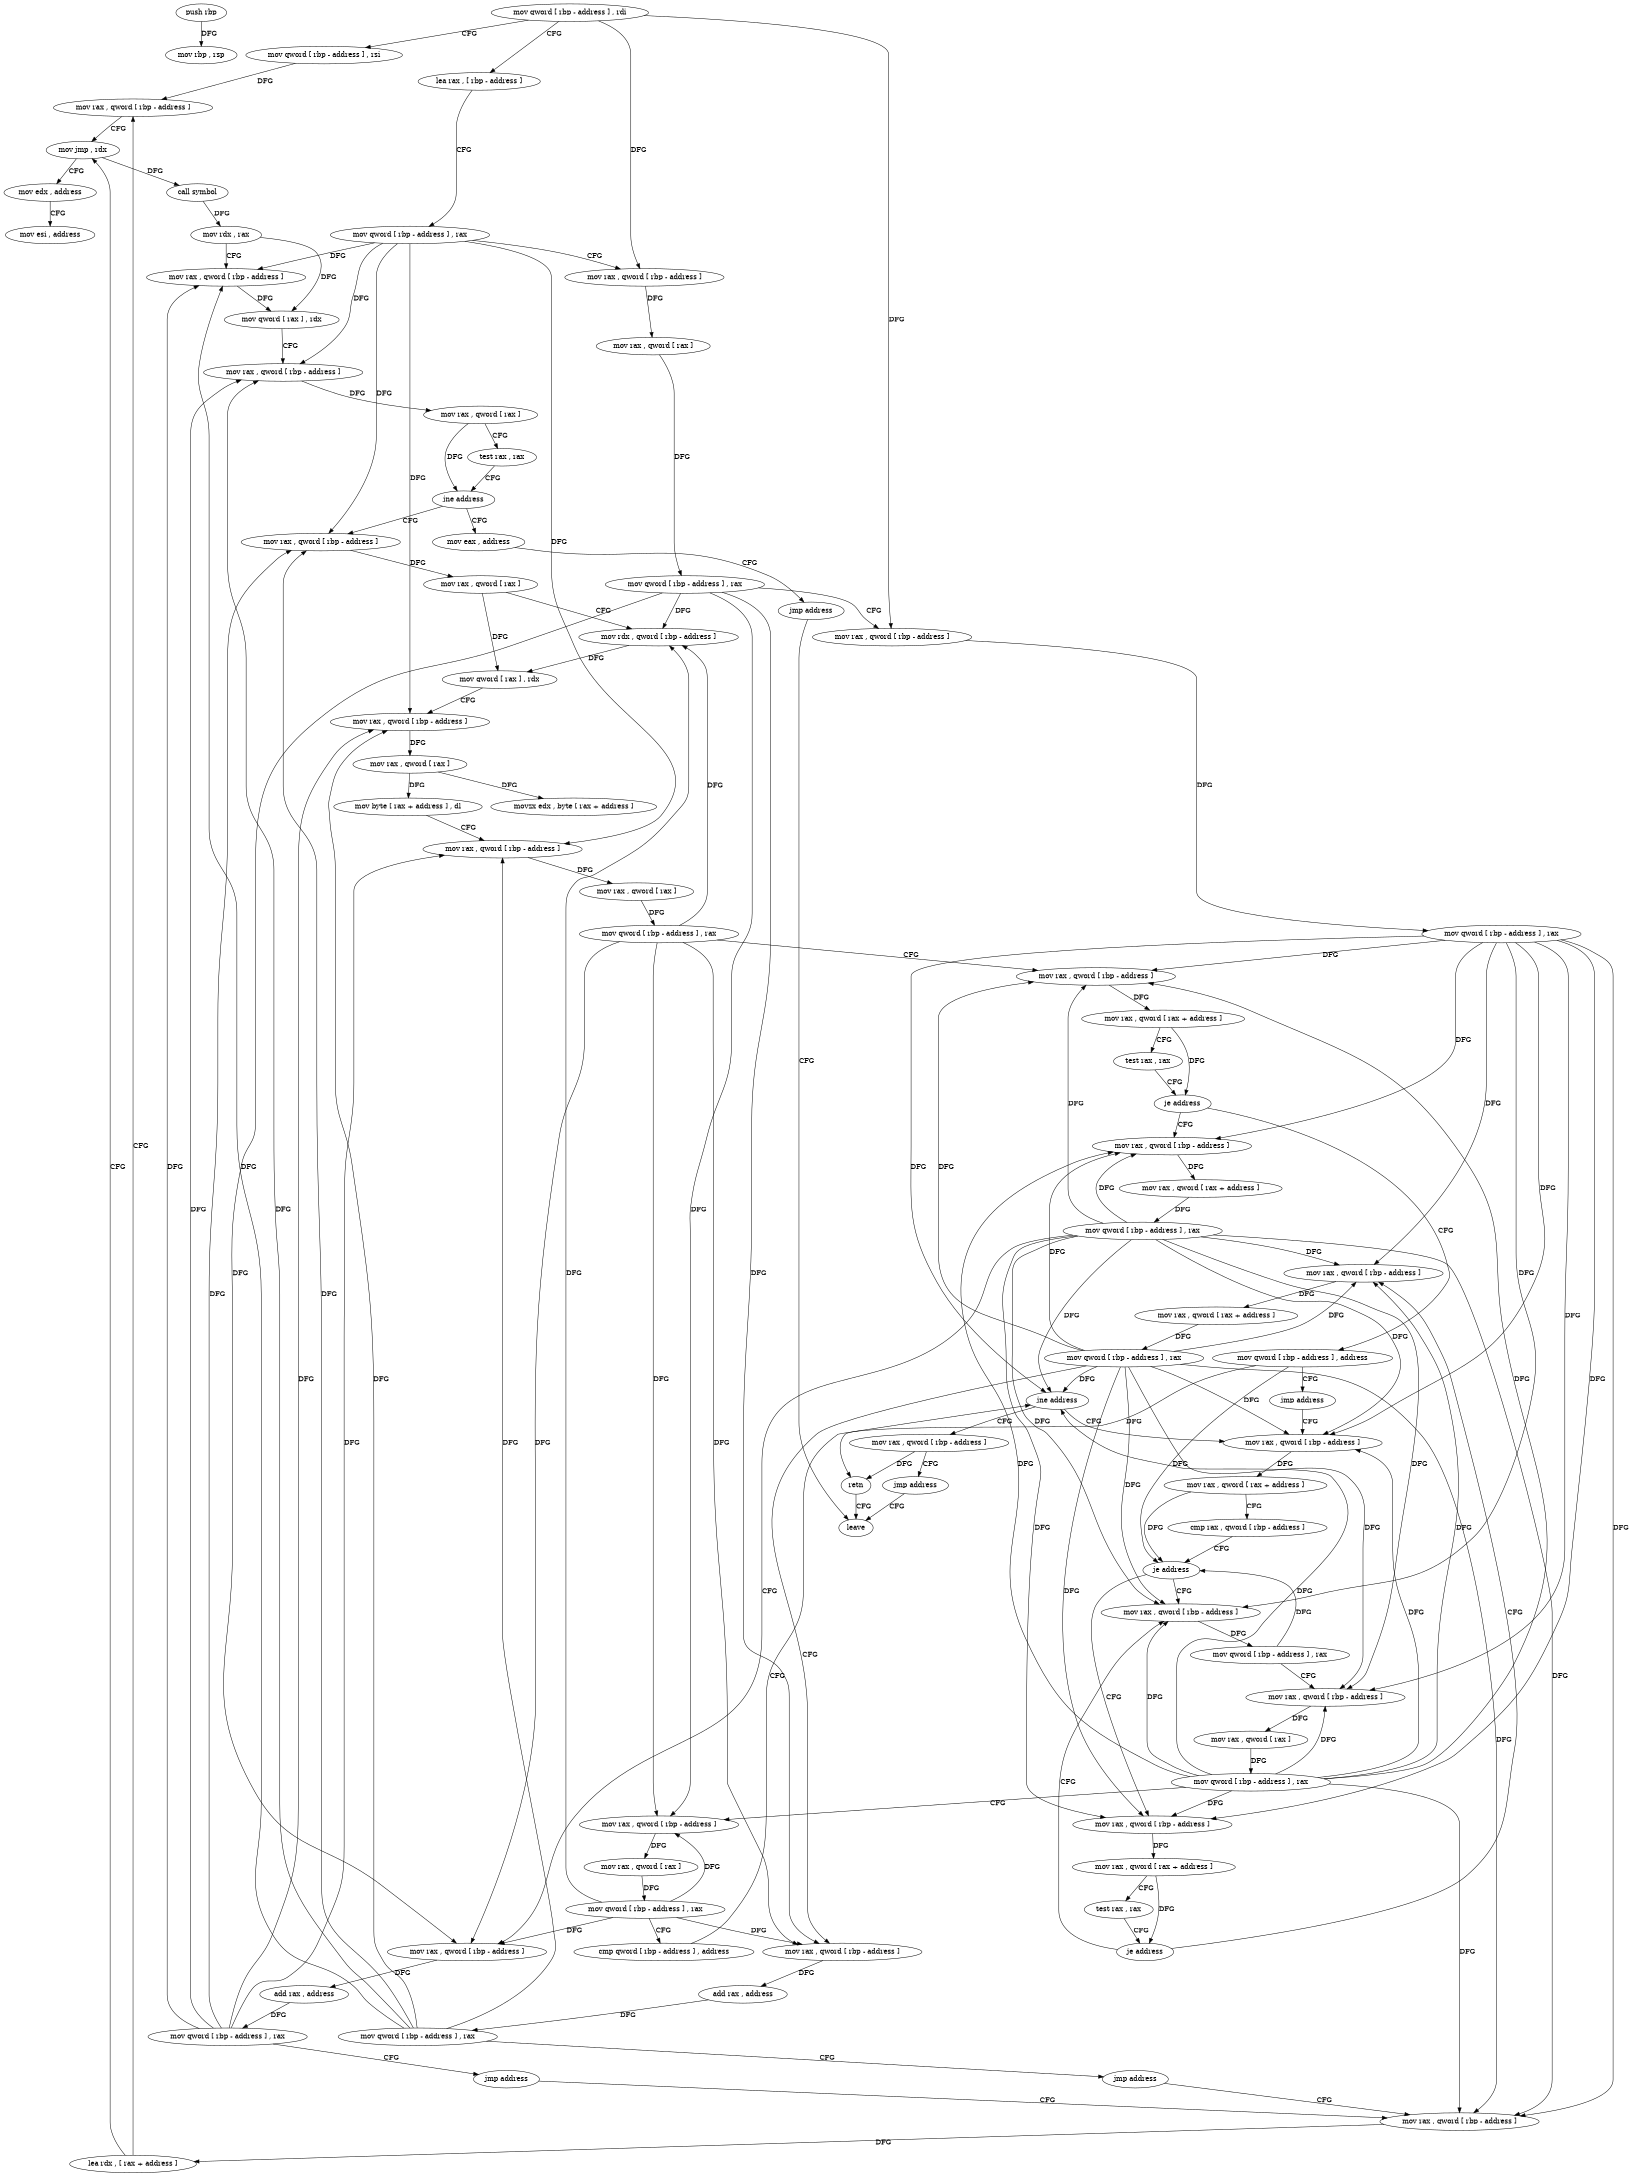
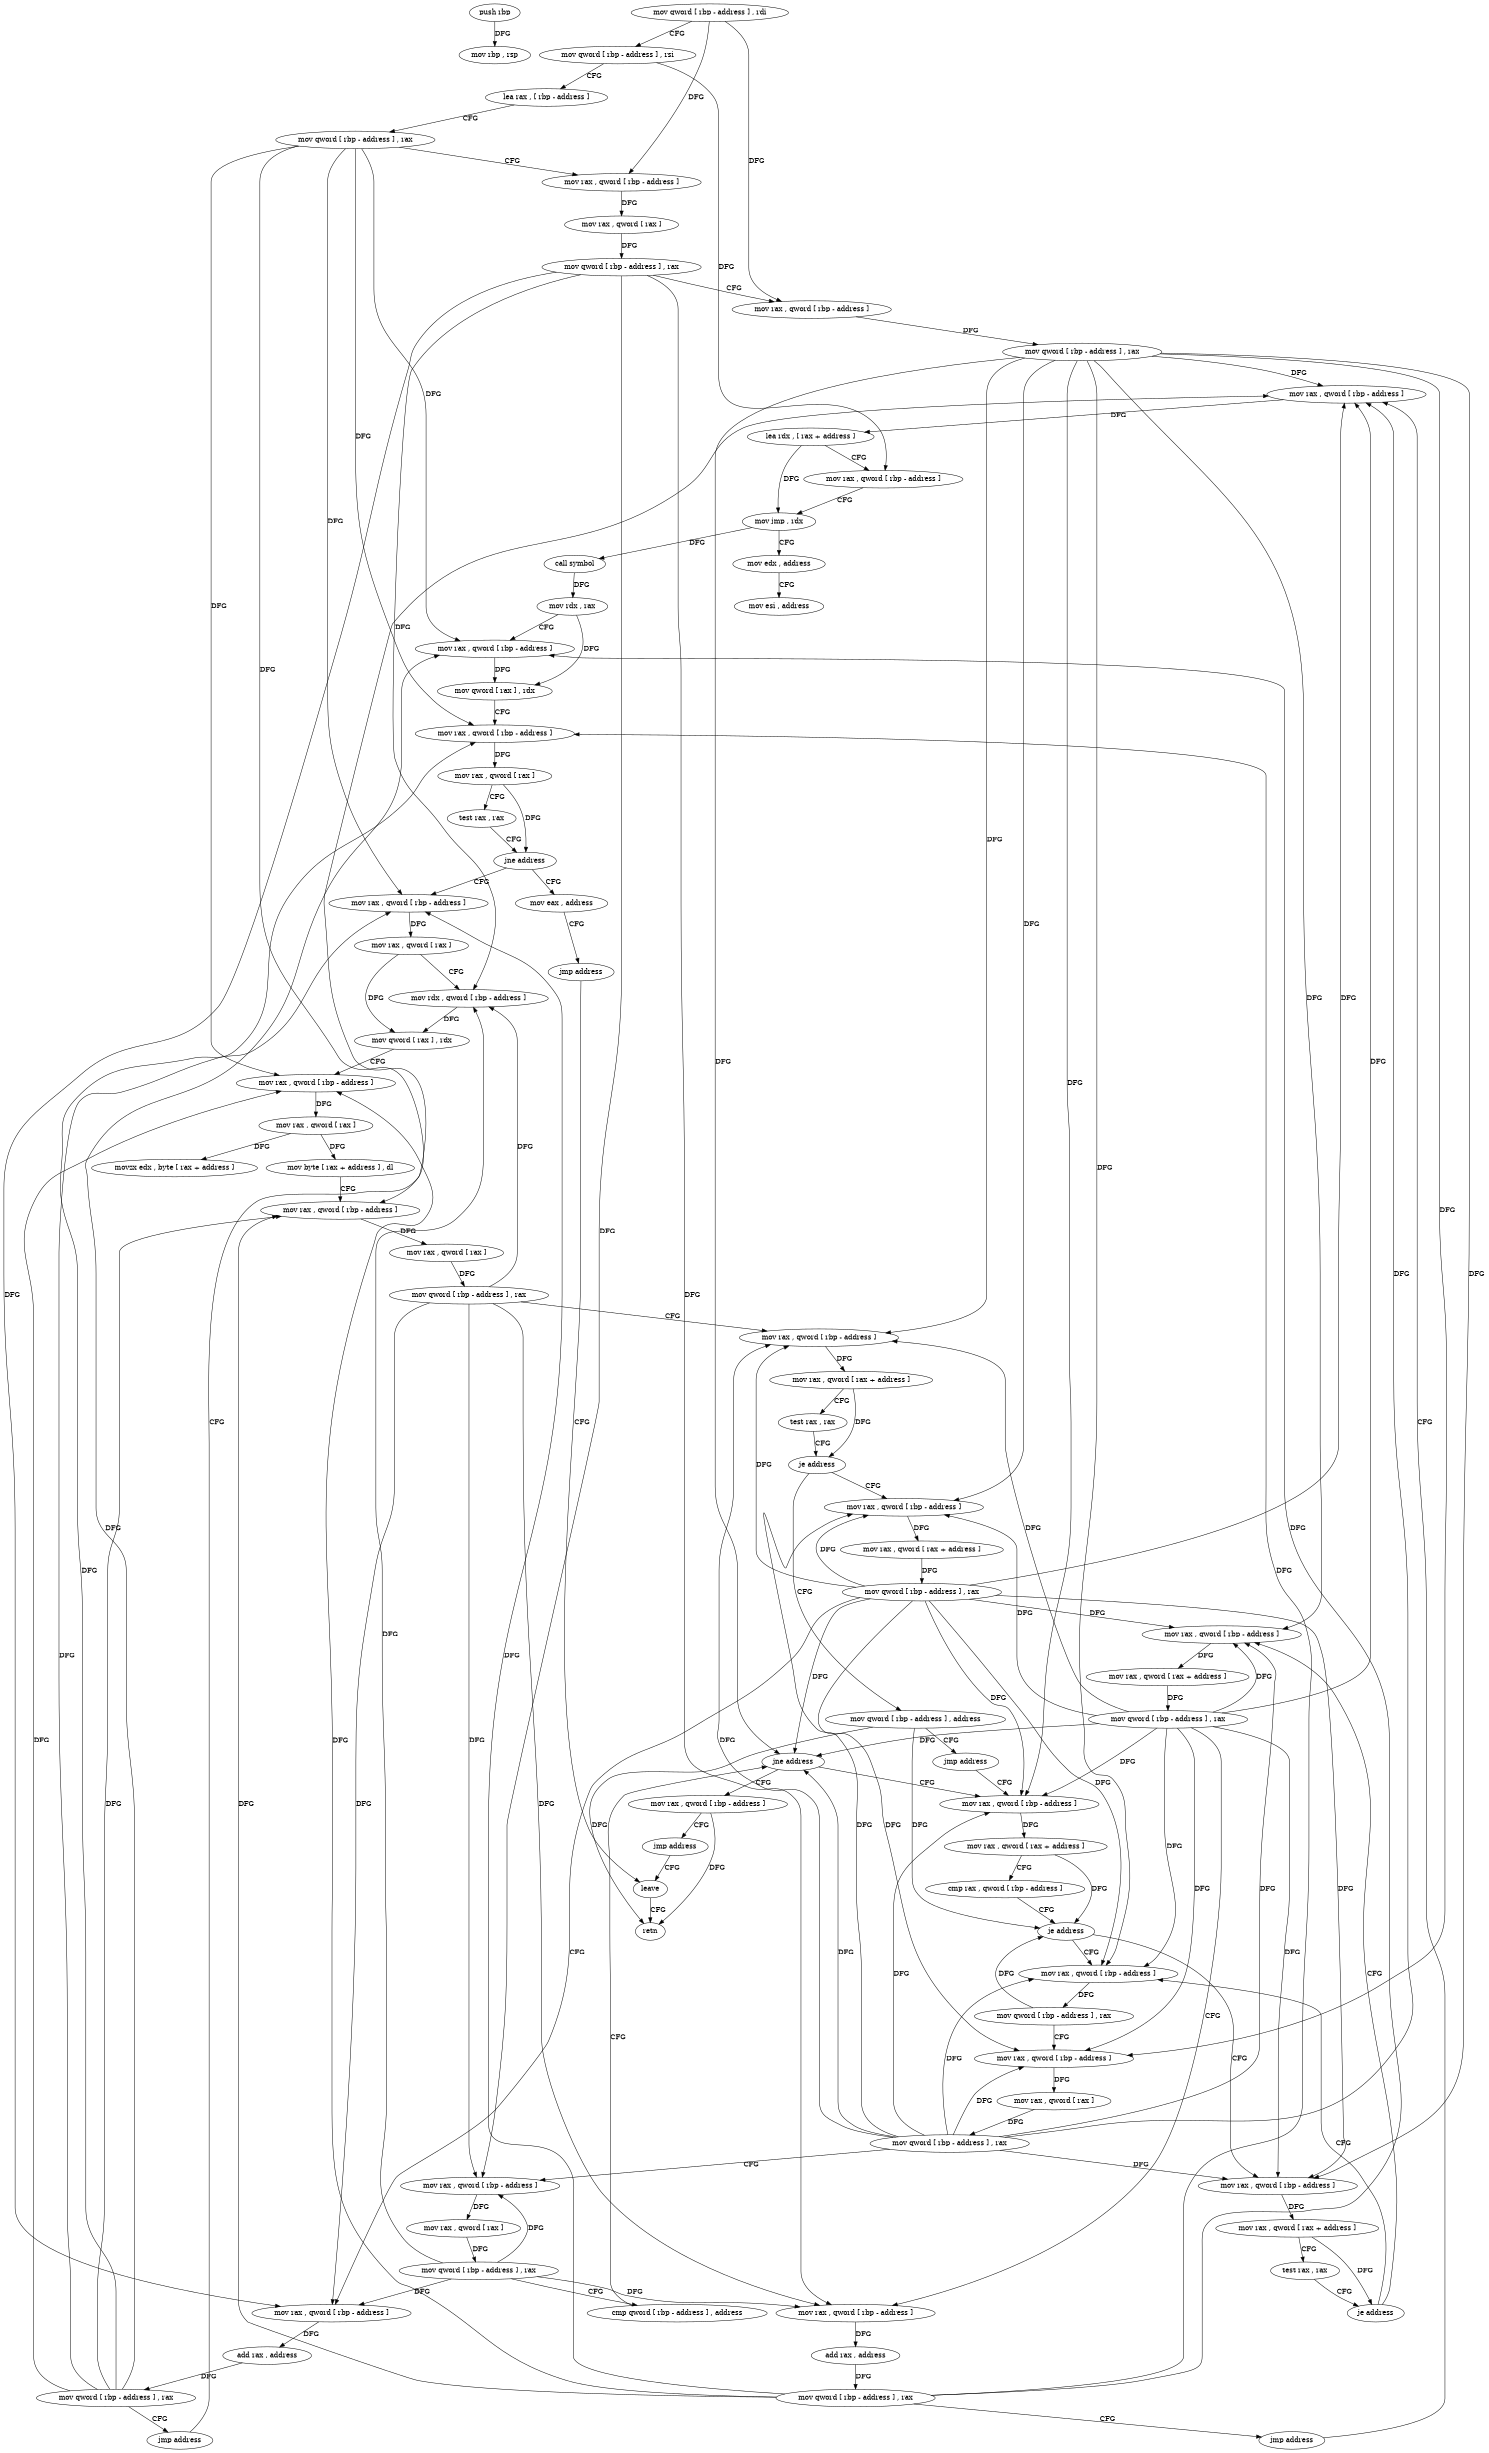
(526, 46) -> (584, 75)
(118, 1167) -> (791, 479)
(856, 1504) -> (650, 1908)
